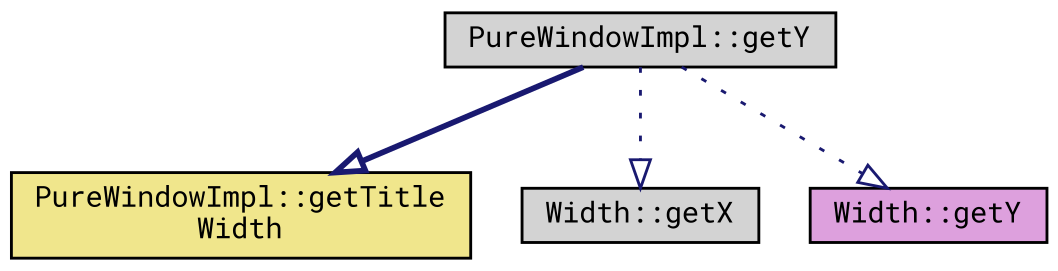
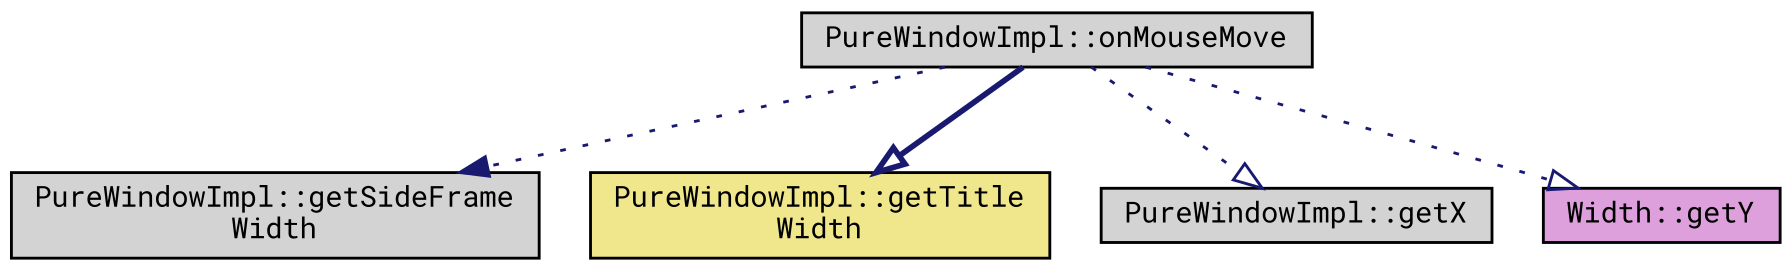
(640, 40) -> (1057, 40)
none -> (275, 215)
(640, 215) -> (1297, 215)
